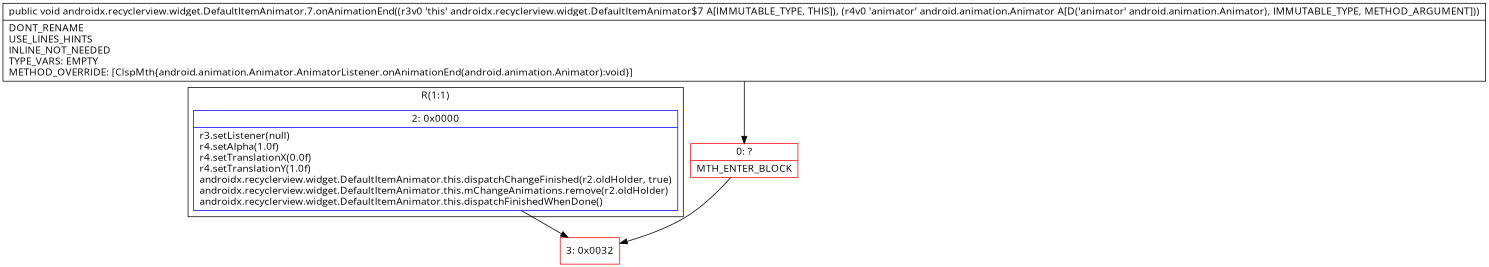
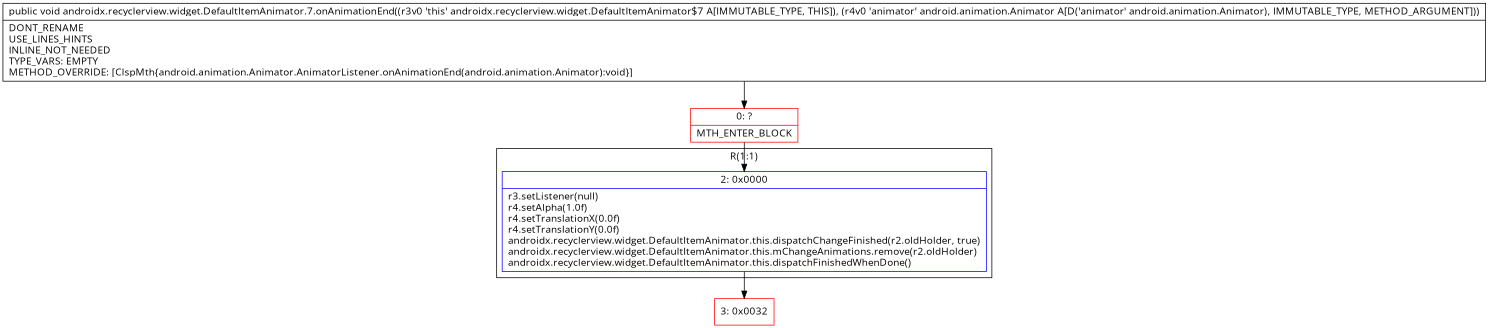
(255, 169) -> (564, 230)
(689, 215) -> (744, 153)
